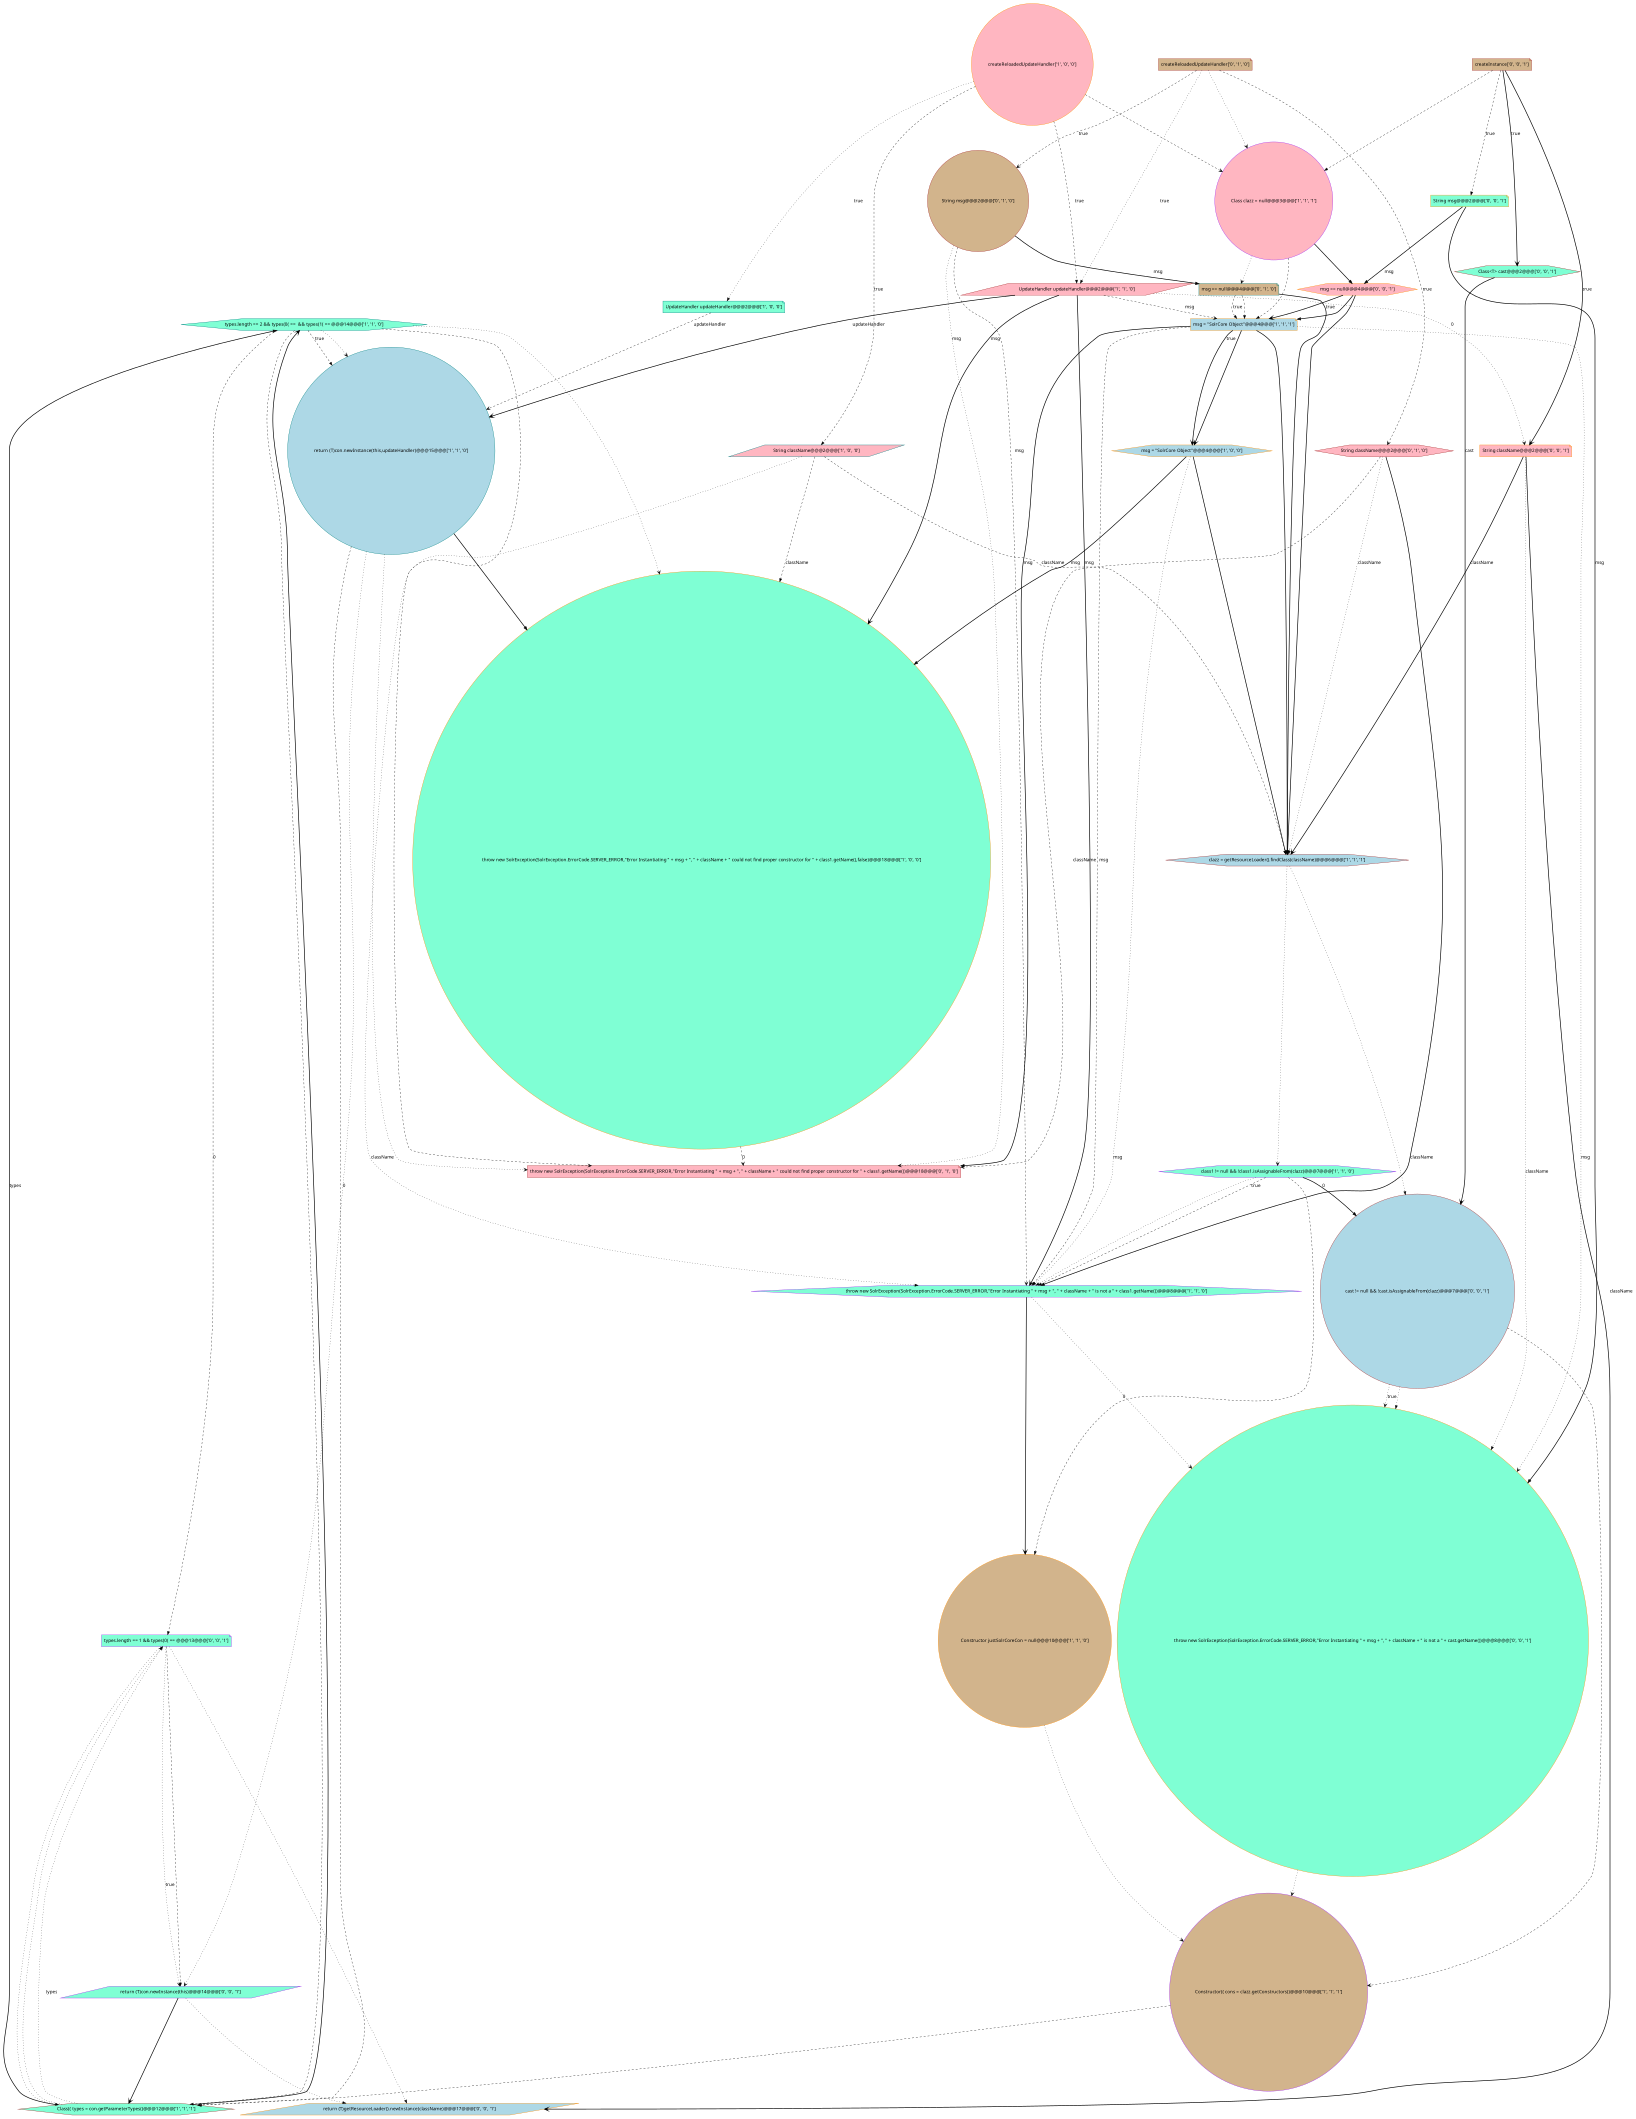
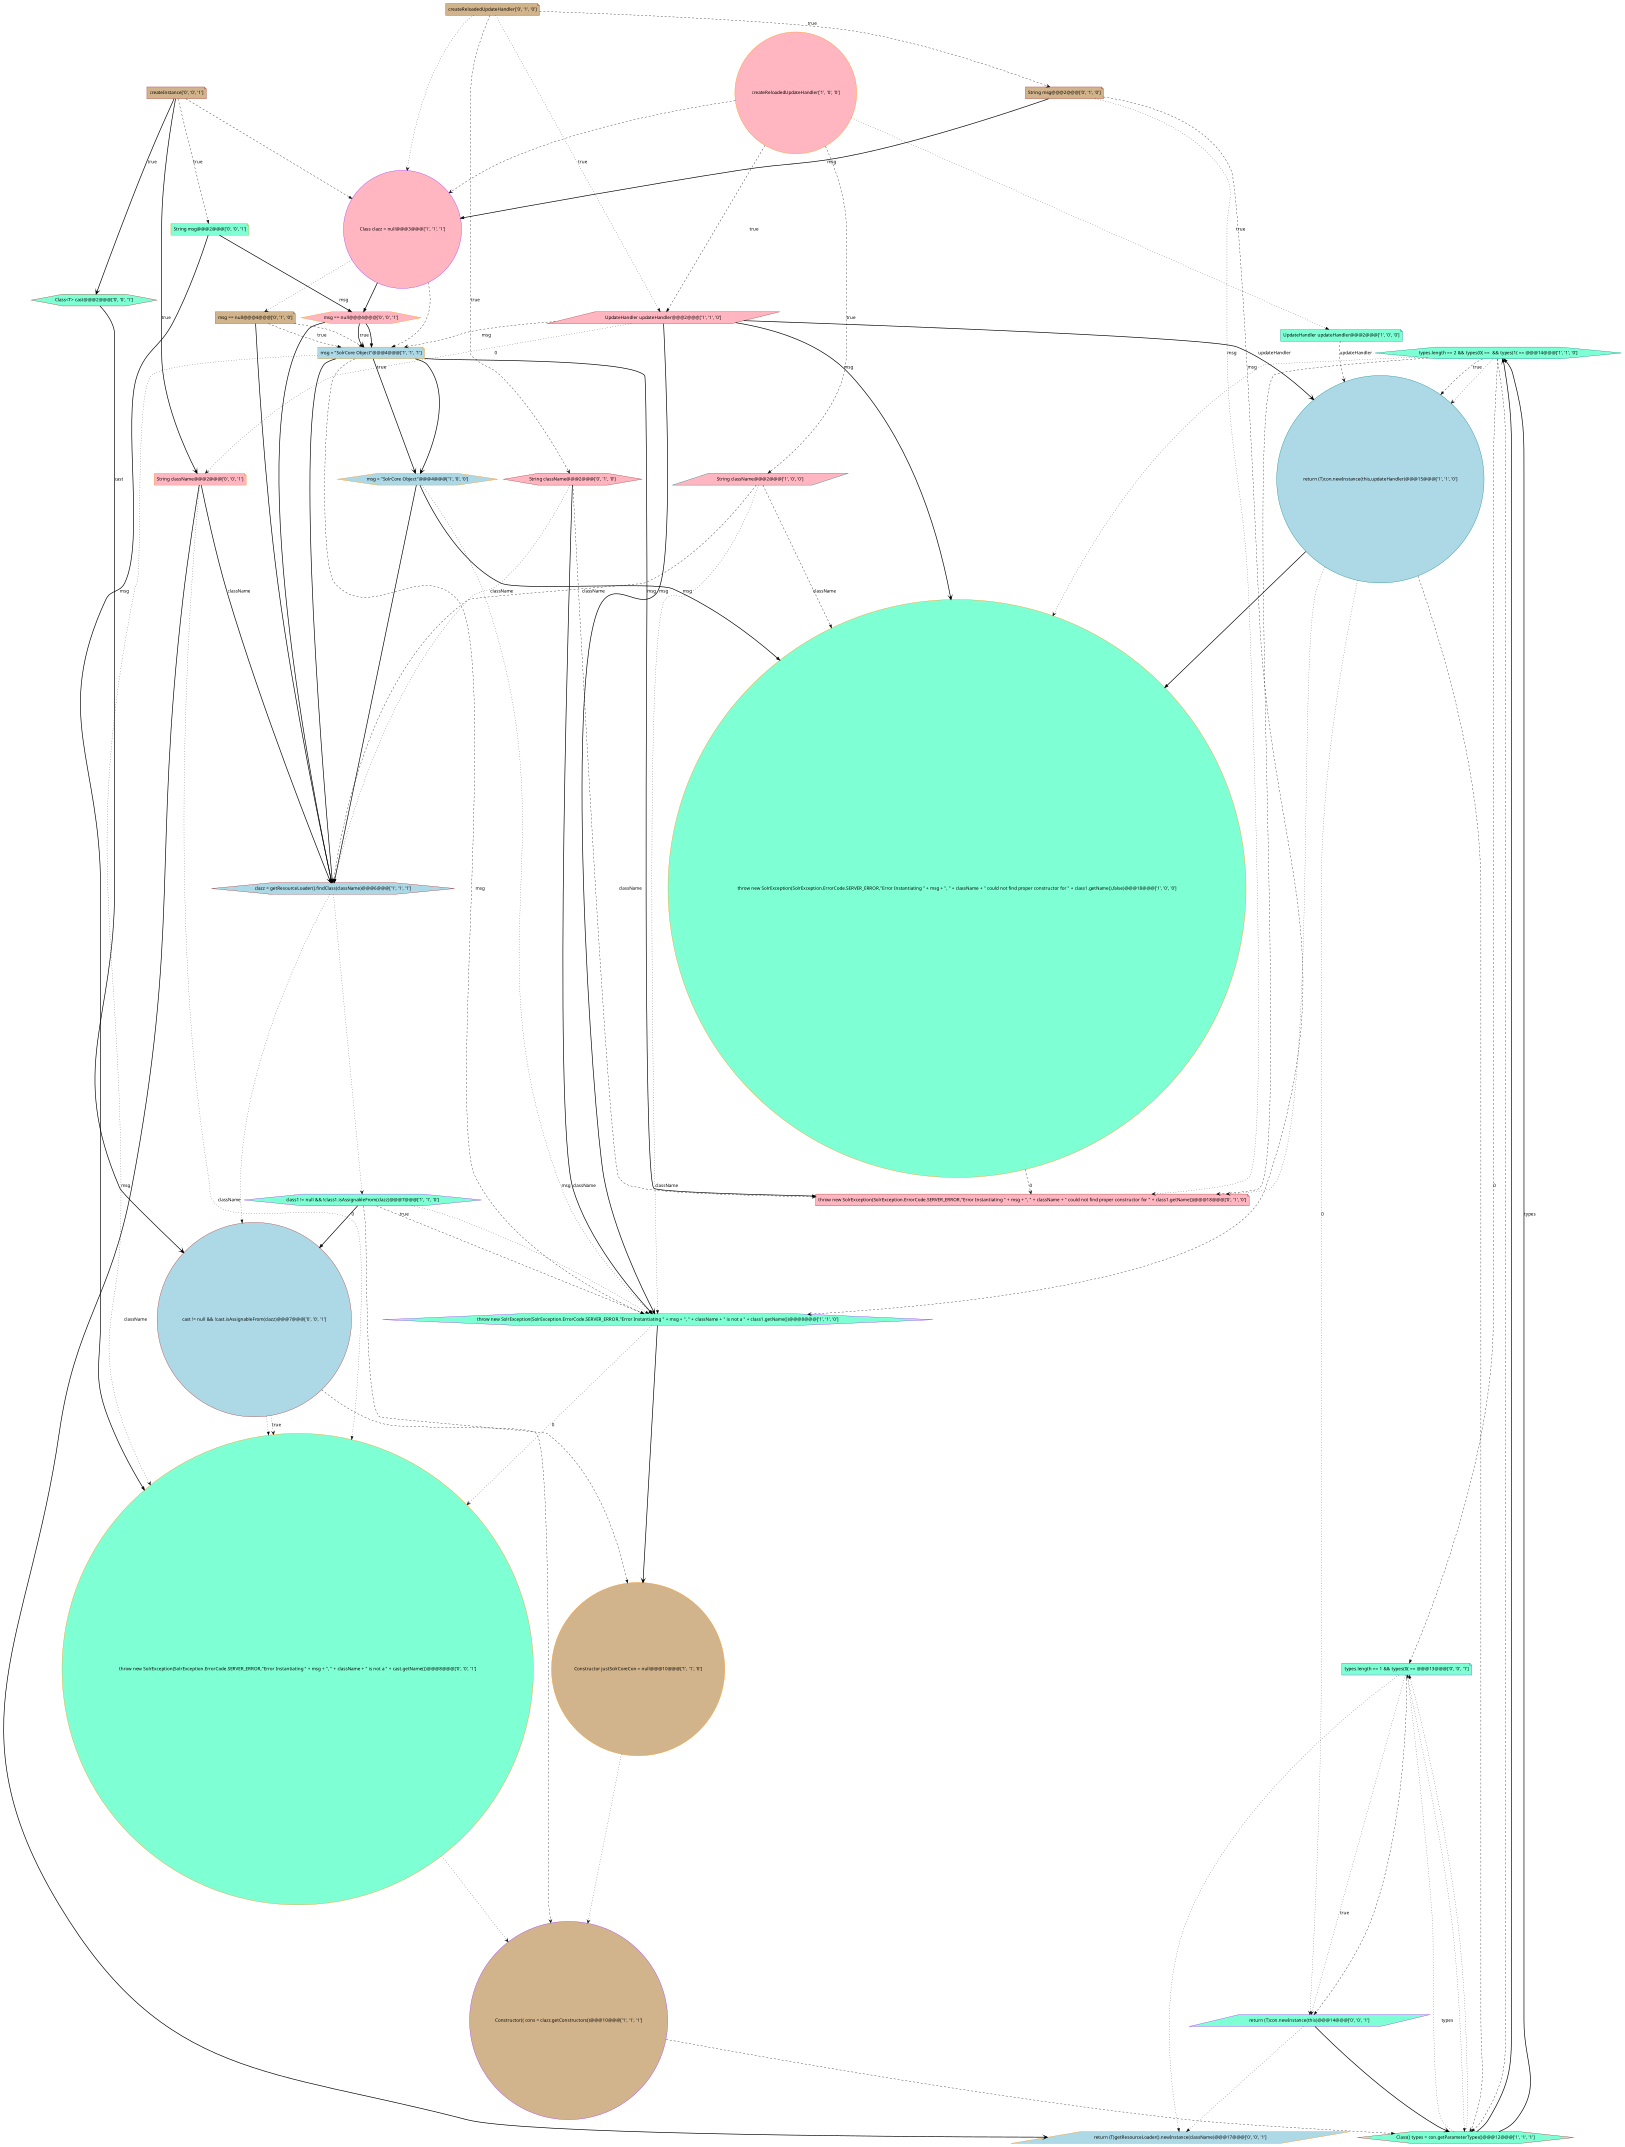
(978, 201) -> (1064, 93)
(1102, 270) -> (759, 168)
